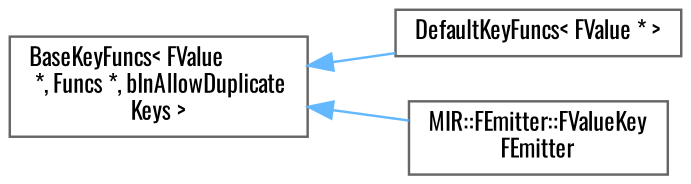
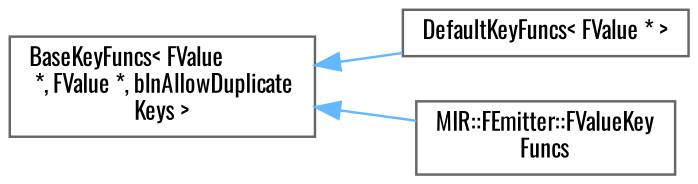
(159, 87) -> (162, 87)
(538, 138) -> (546, 138)
